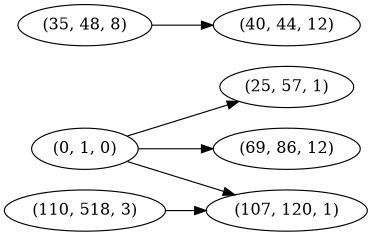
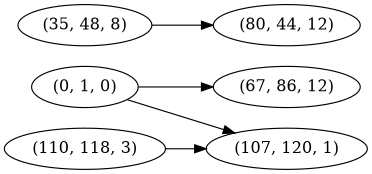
(287, 25) -> (287, 25)
(287, 87) -> none
(287, 149) -> (287, 87)
(85, 211) -> (85, 149)
